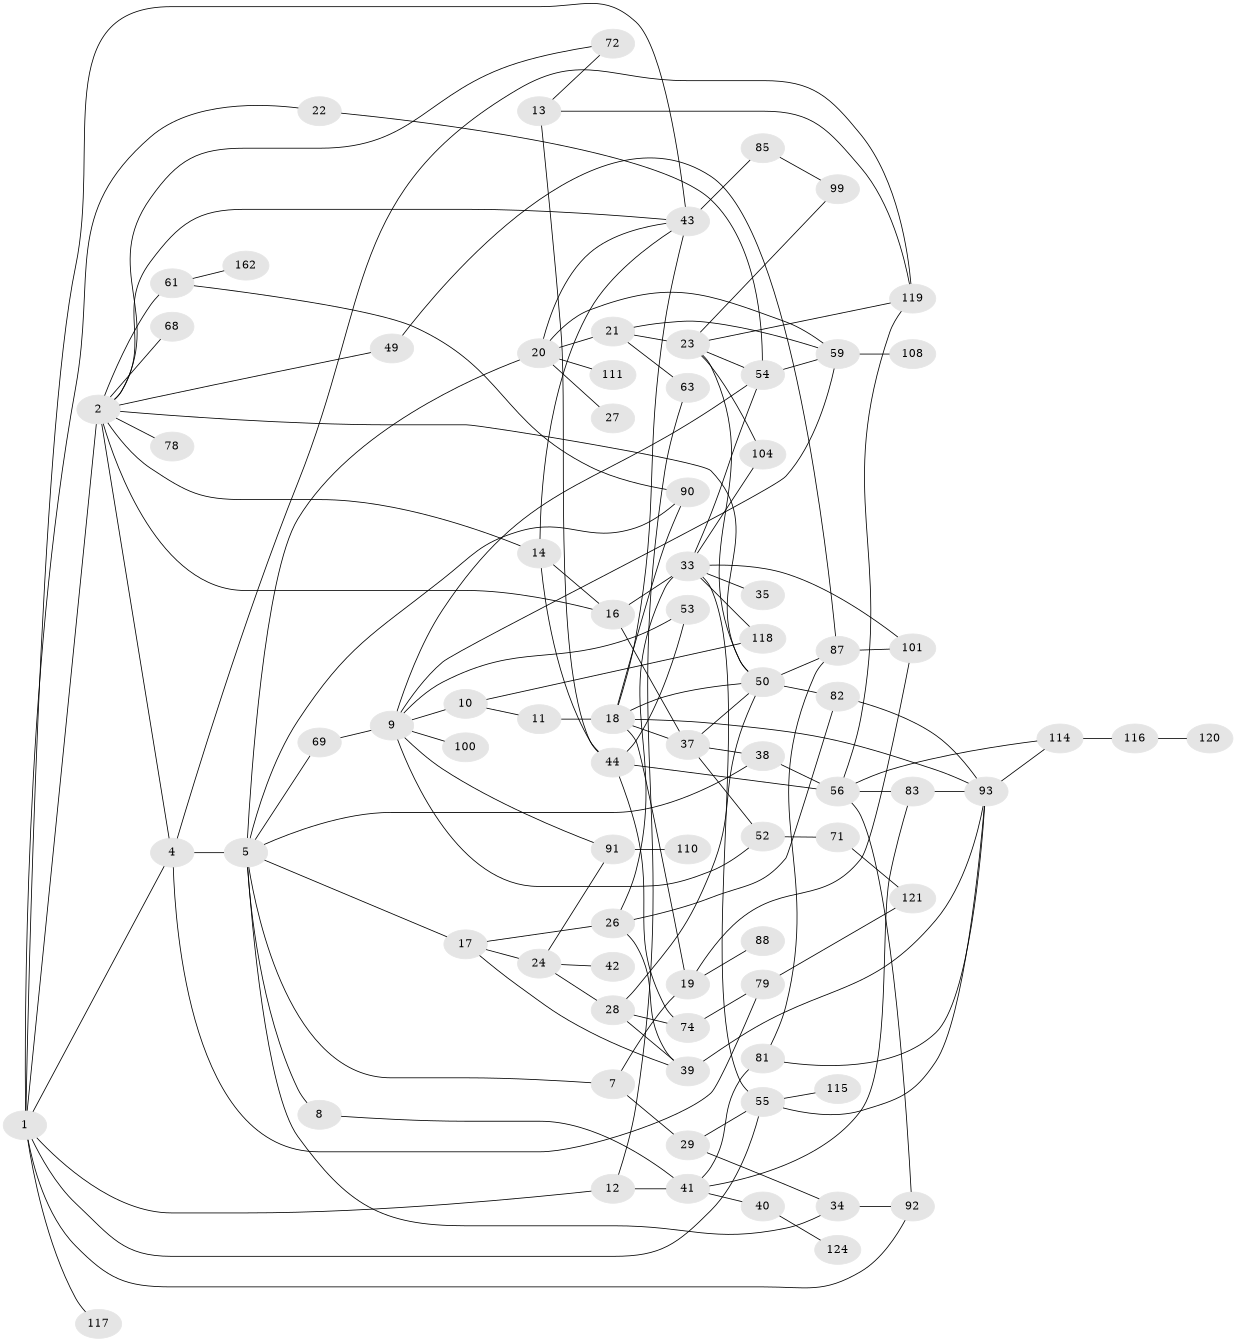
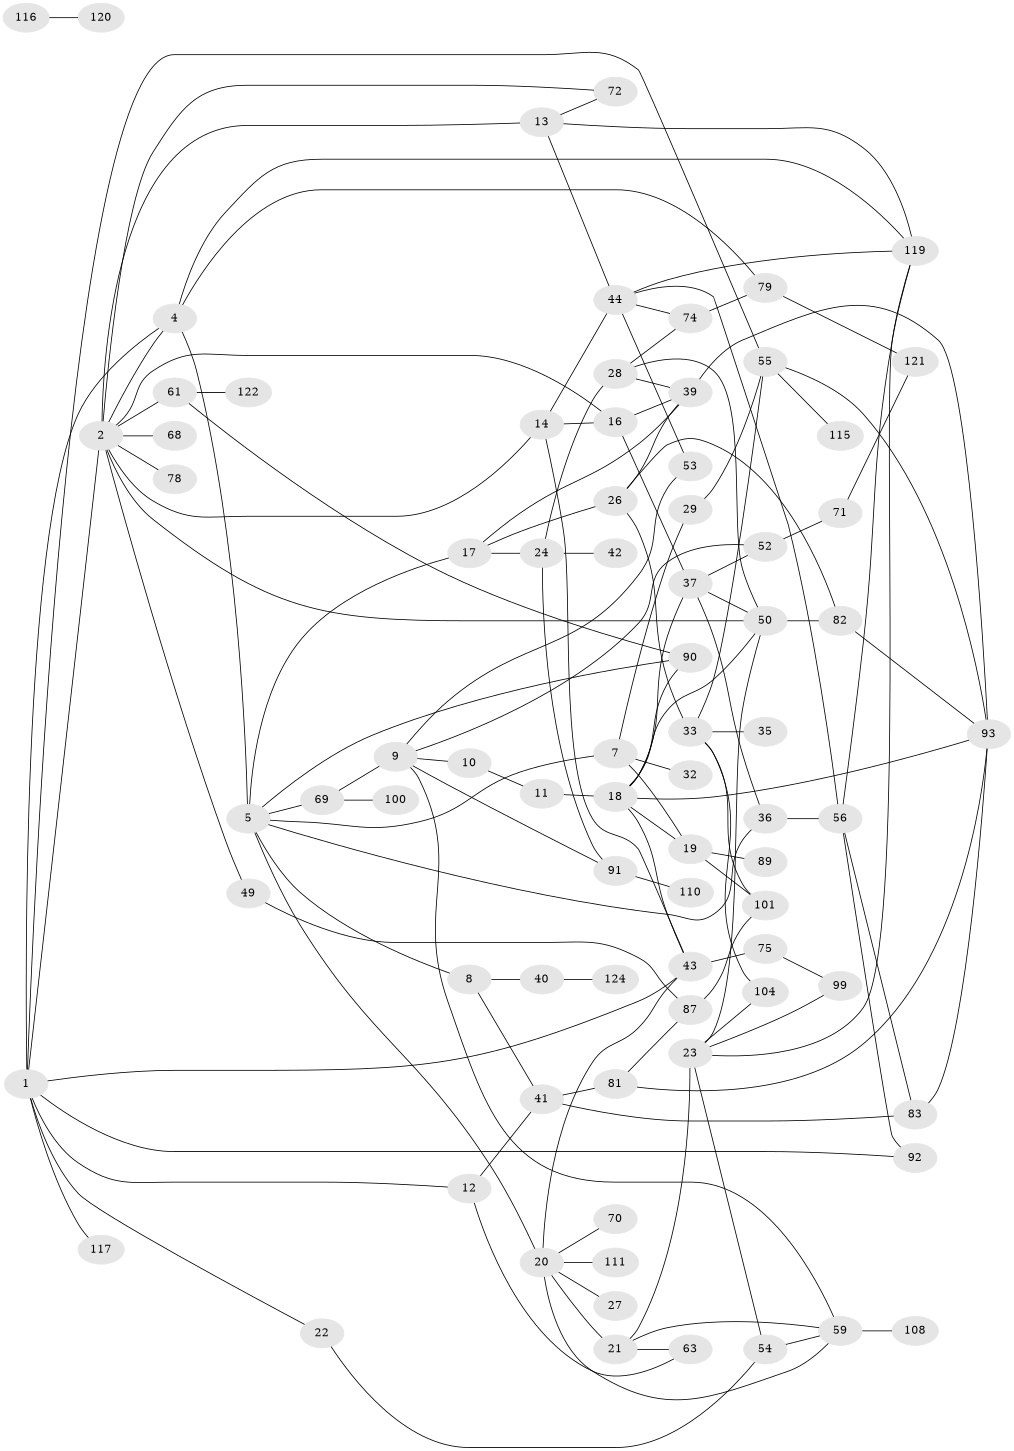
(763, 148) -> (765, 949)
(326, 209) -> (205, 135)
none -> (761, 261)
(246, 266) -> (248, 392)
(725, 475) -> none
(535, 511) -> none
(657, 586) -> (653, 407)
(763, 639) -> none
(800, 667) -> none
(428, 736) -> (358, 800)
(1060, 738) -> none
(763, 756) -> (765, 819)
none -> (690, 775)
(763, 941) -> (765, 862)
(728, 1198) -> (506, 979)
(838, 1206) -> none
none -> (615, 1219)
